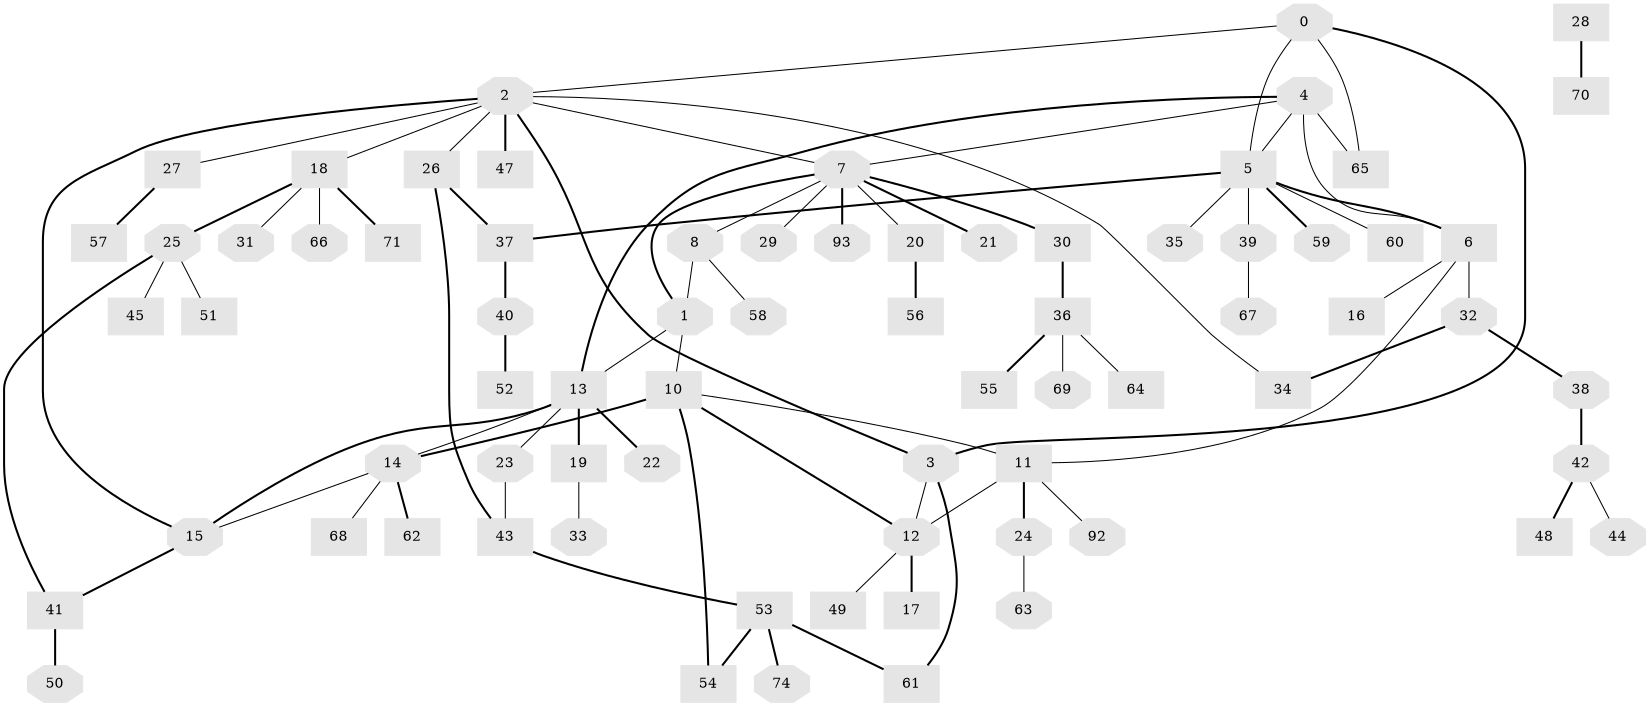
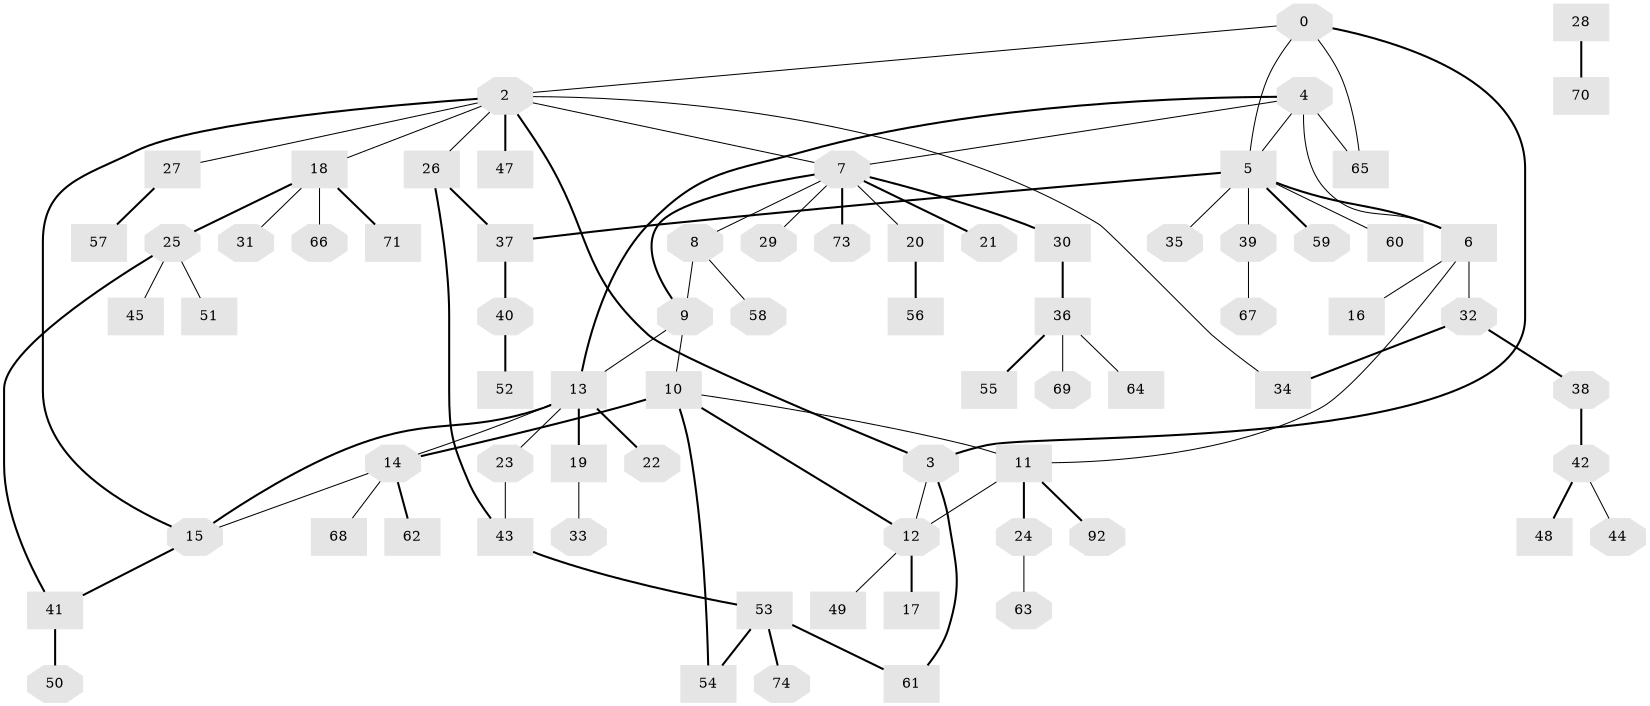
(842, 243) -> (842, 243)
(685, 316) -> (685, 316)
(1062, 502) -> (1062, 502)
